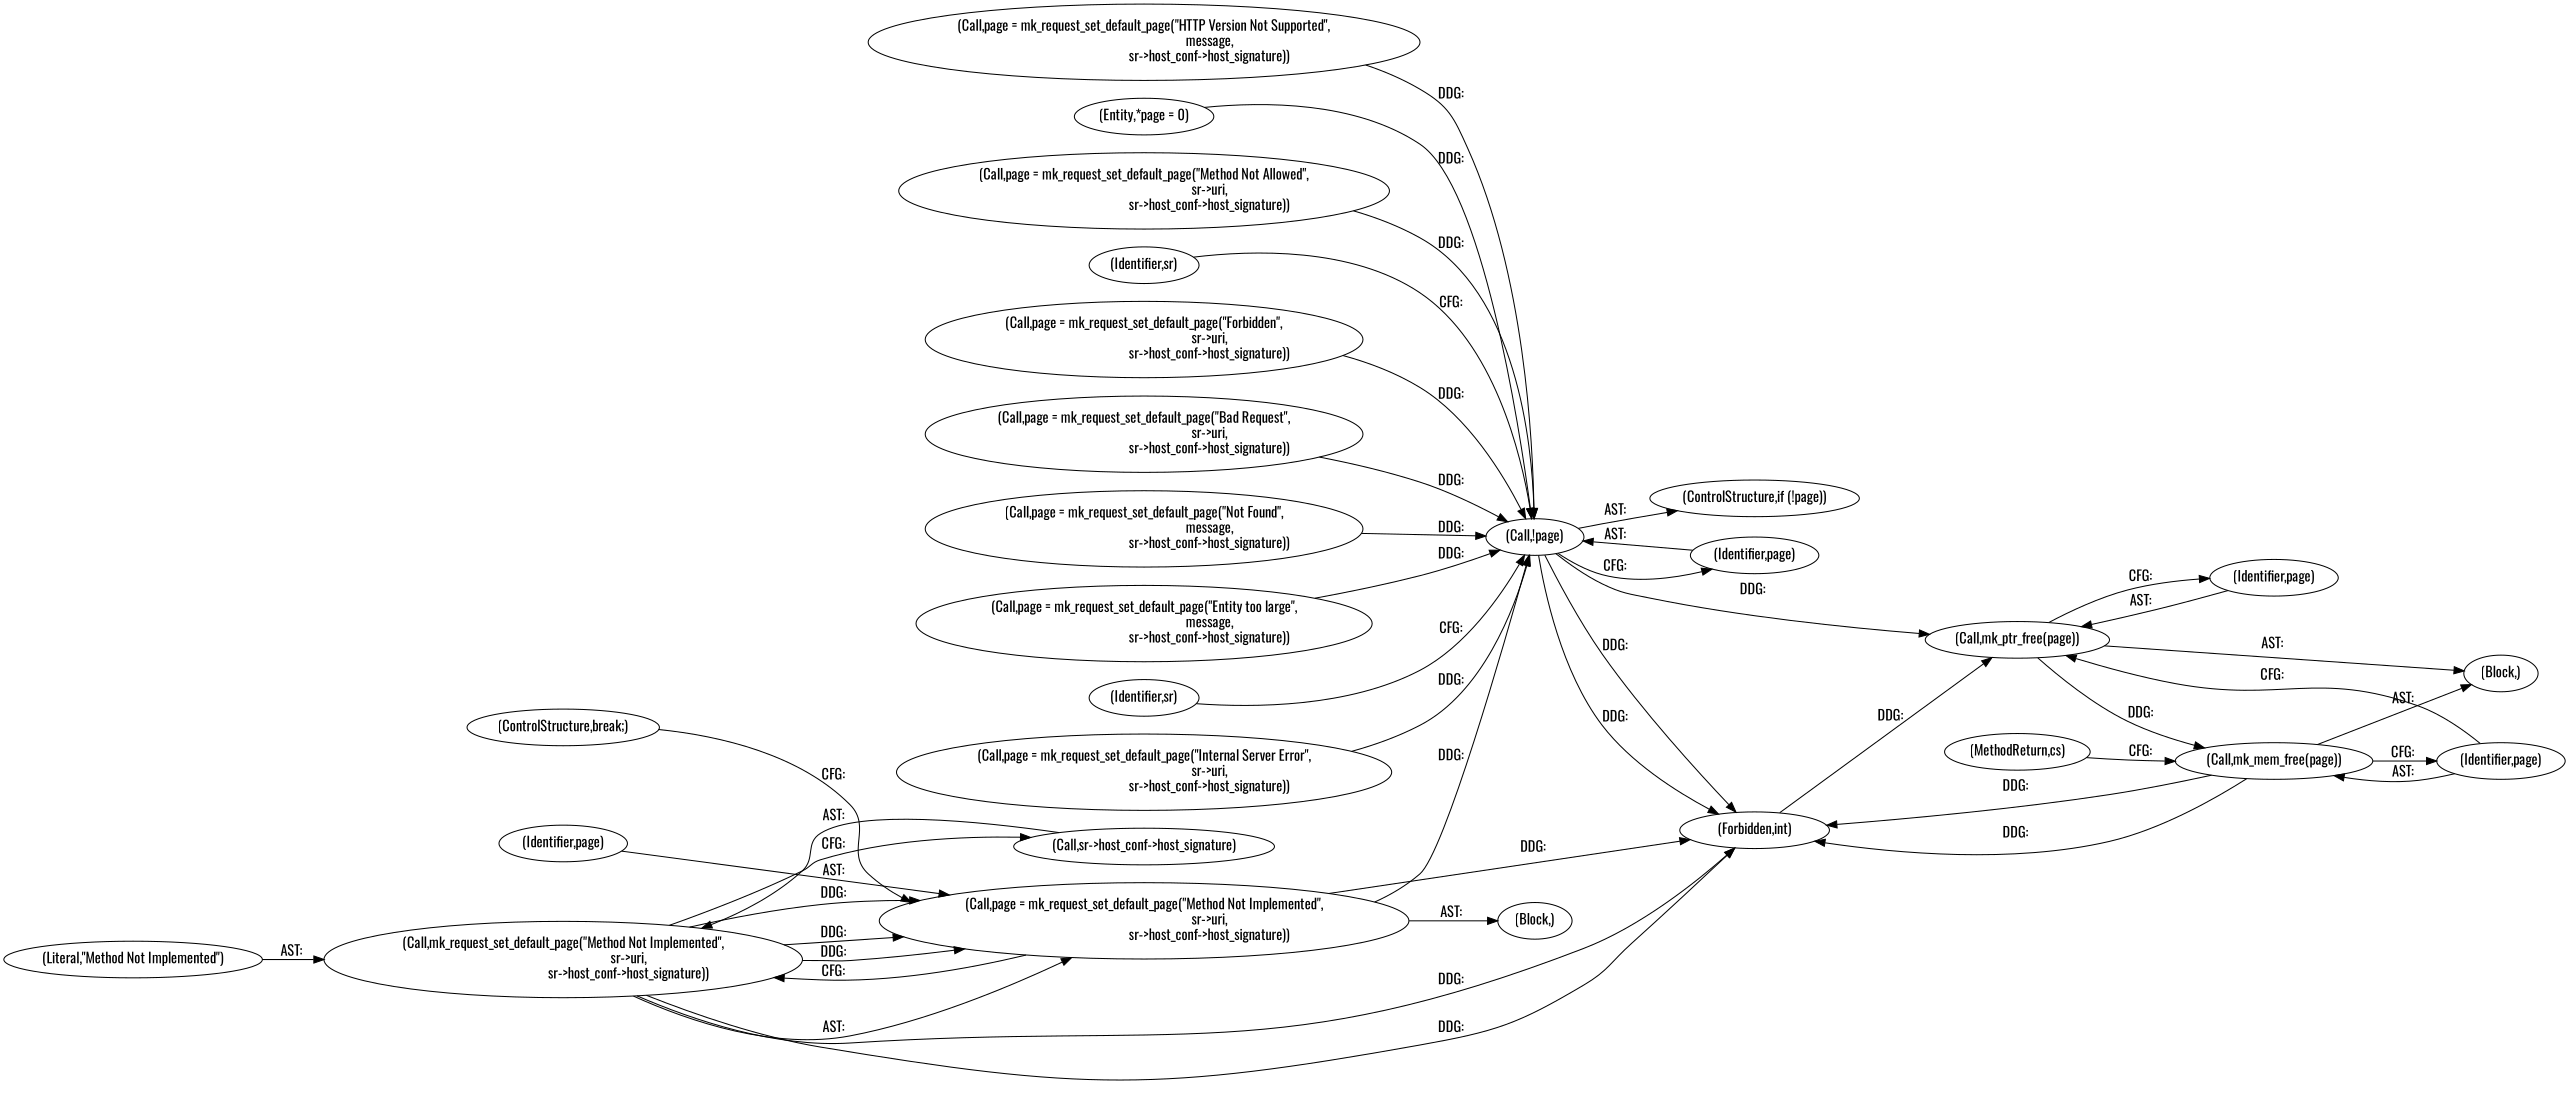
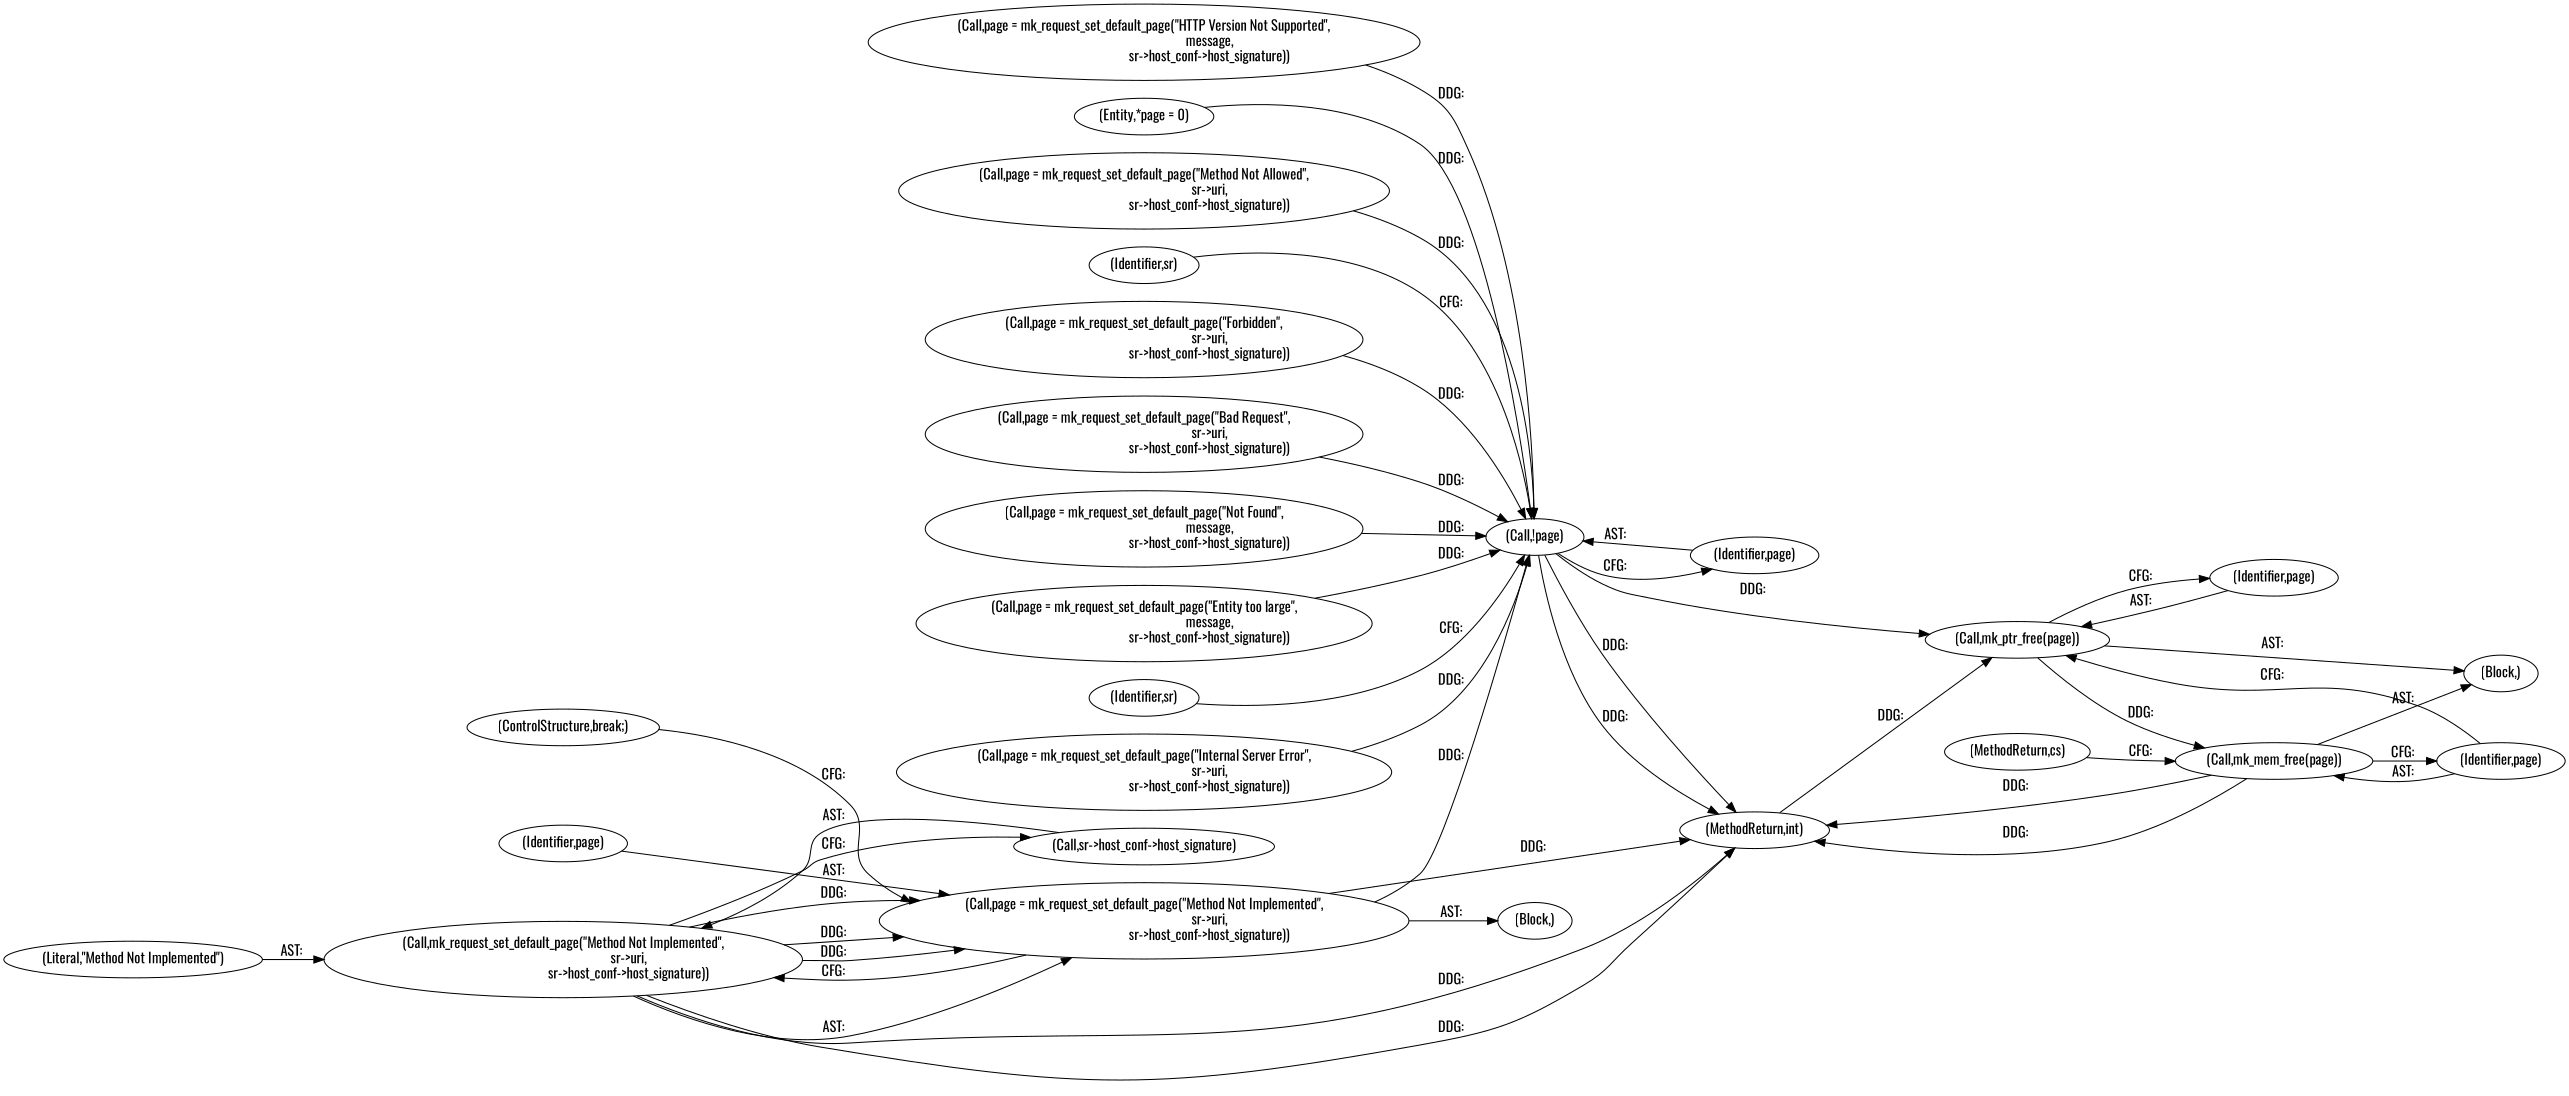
(1755, 498) -> none
(1755, 830) -> (1755, 830)
